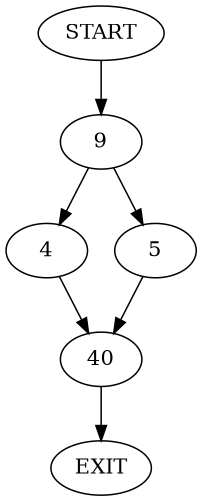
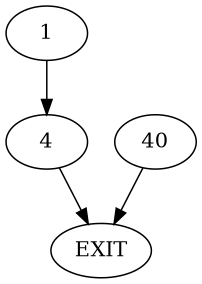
(101, 33) -> none
(101, 142) -> (47, 33)
(156, 251) -> none
(70, 298) -> (70, 189)
